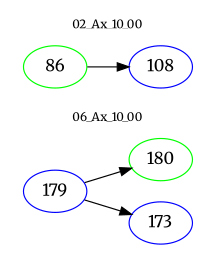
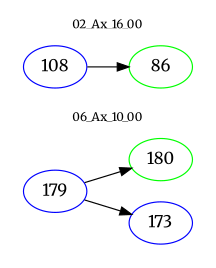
(108, 25) -> (108, 25)
(102, 67) -> (102, 67)
